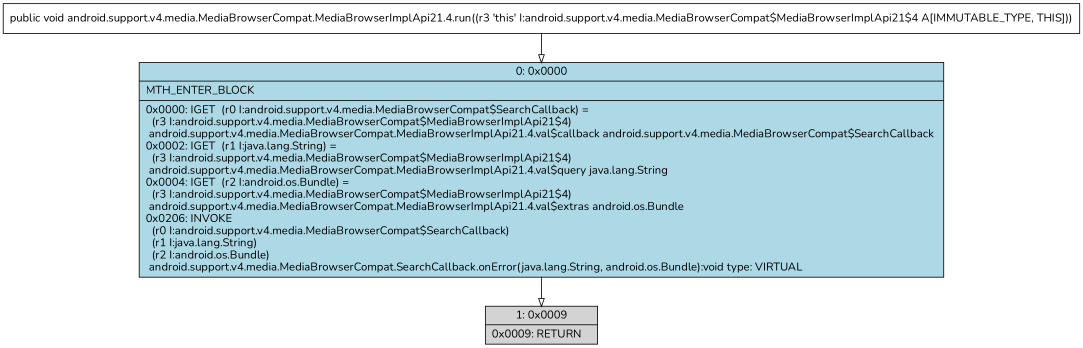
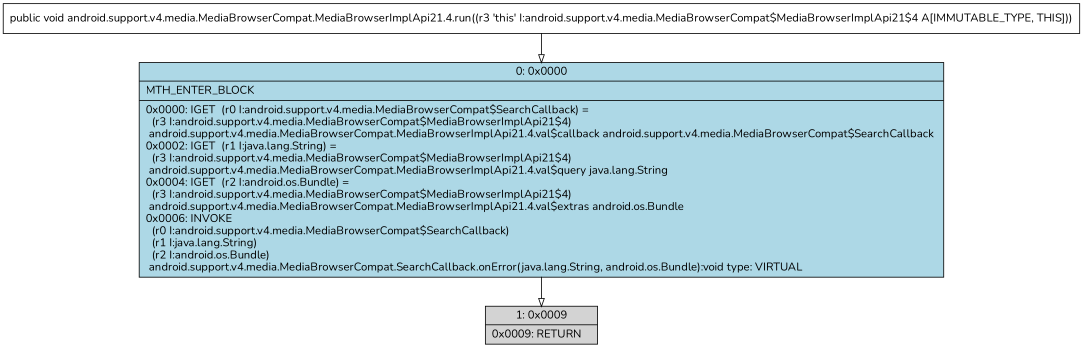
(192, 219) -> (192, 219)
